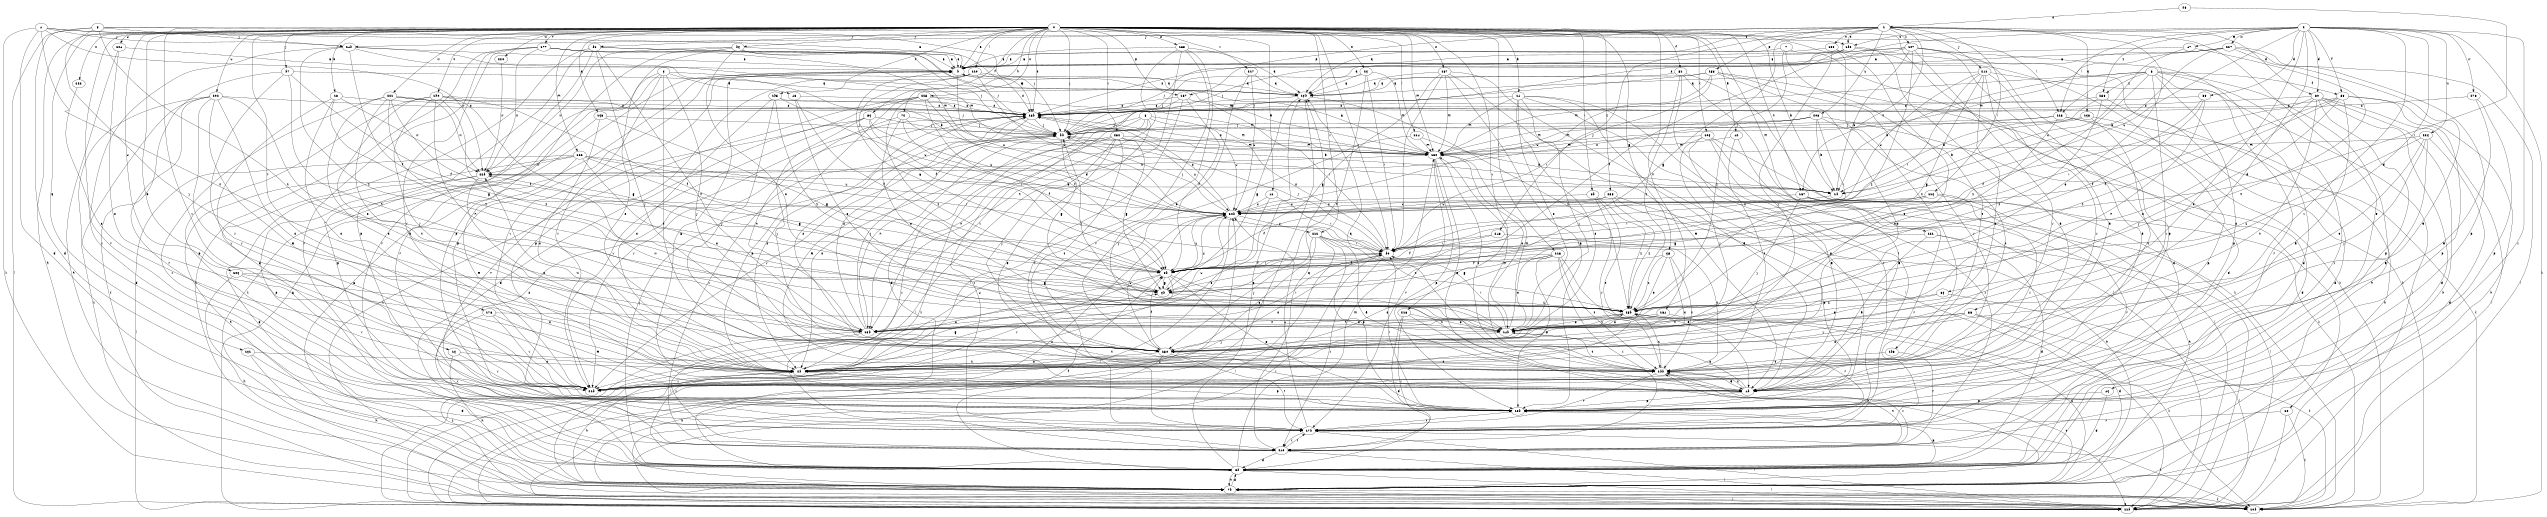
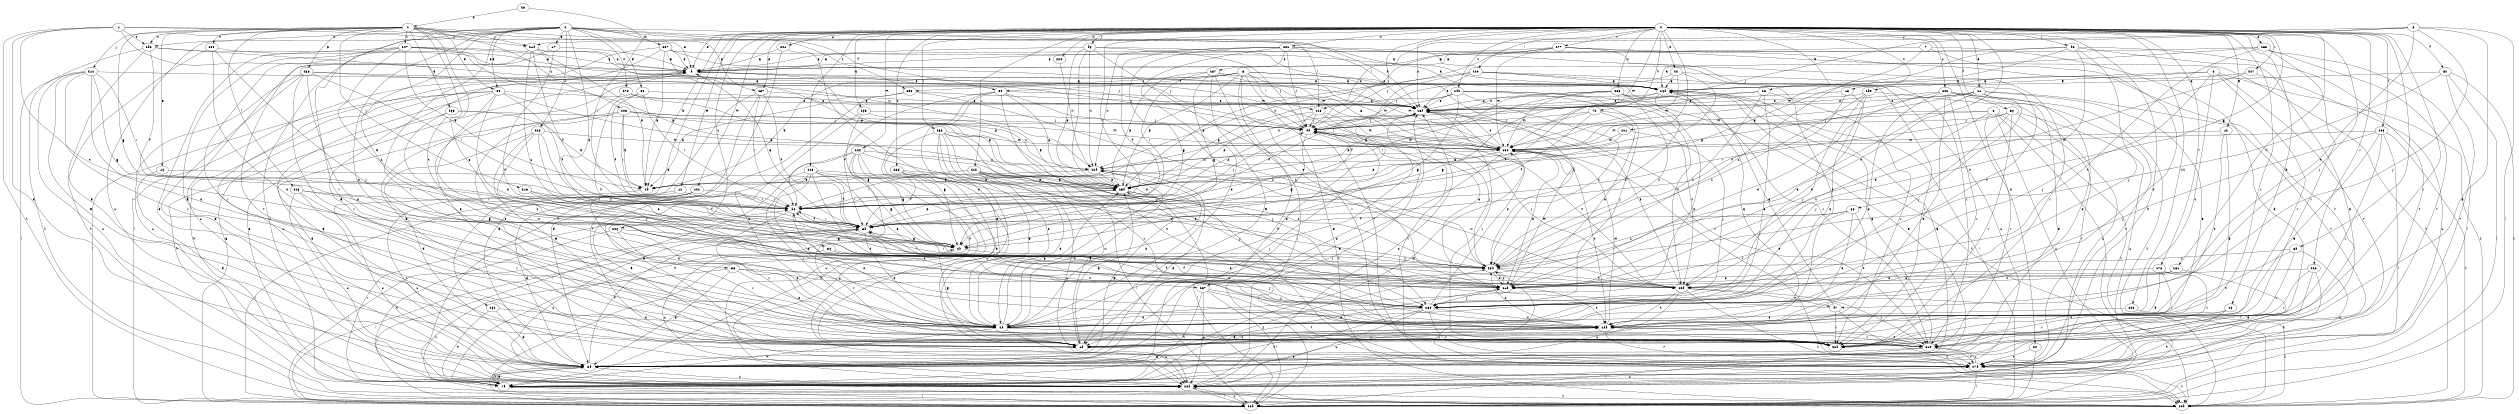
(1259, 29) -> (1257, 67)
(1087, 175) -> (1382, 150)
(819, 199) -> (1255, 242)
(1274, 224) -> (1060, 297)
(534, 241) -> (1762, 295)
(1892, 352) -> none
(2305, 475) -> (2281, 326)
